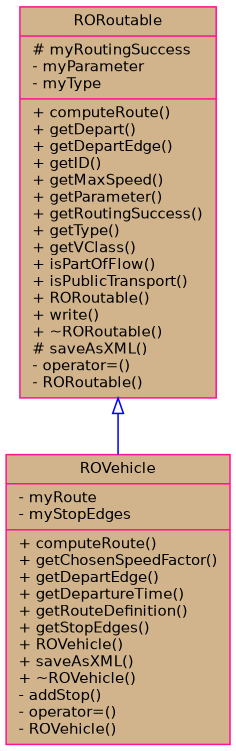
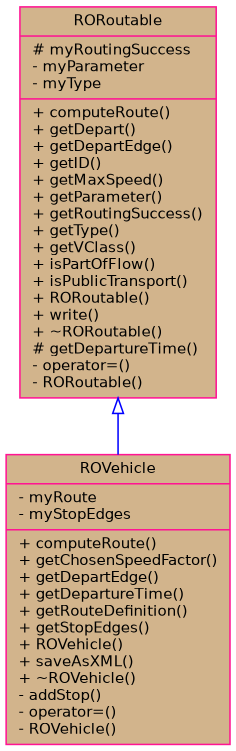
(90, 349) -> (116, 349)
